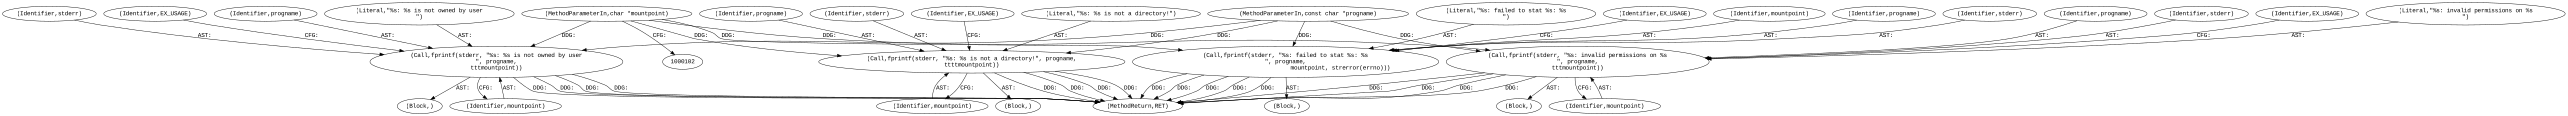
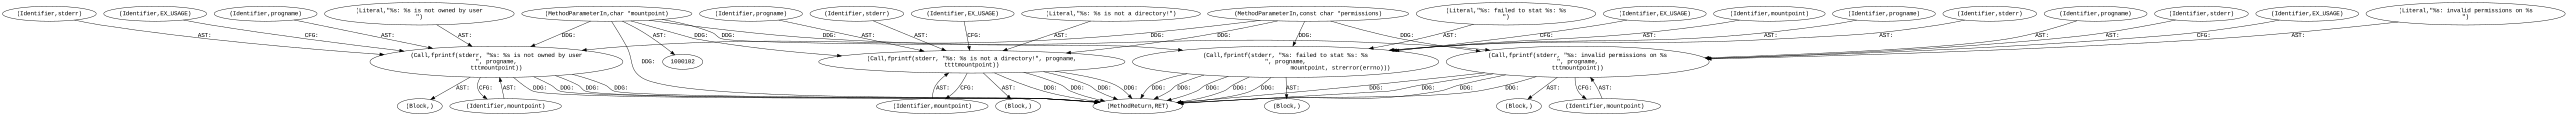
(1308, 14) -> (1308, 14)
(661, 36) -> (661, 36)
none -> (757, 93)
